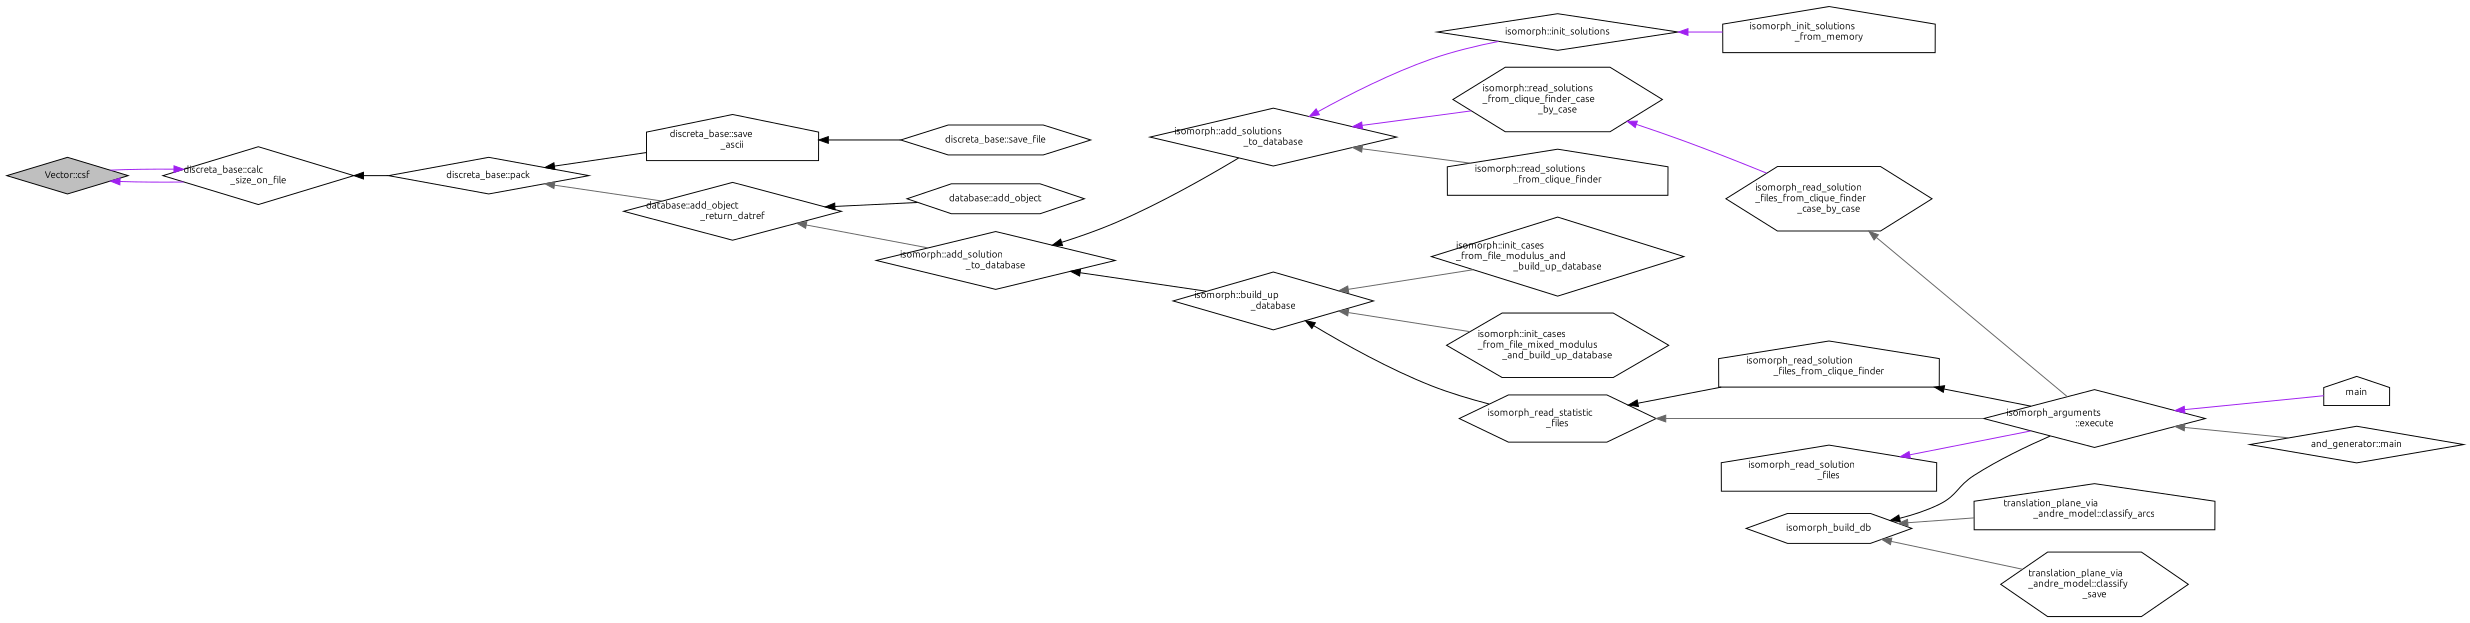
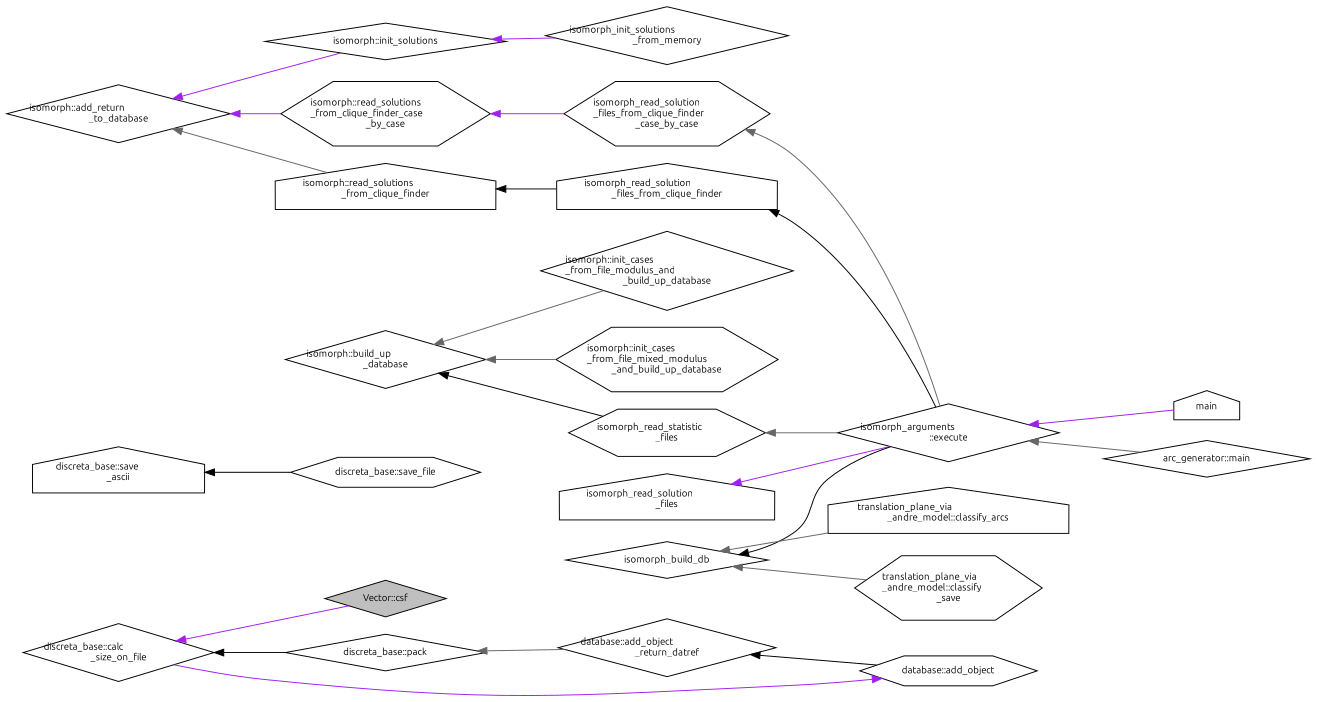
(1829, 32) -> (667, 36)
(1273, 137) -> (119, 114)
(600, 159) -> none
(152, 182) -> (522, 695)
(996, 260) -> none
(1680, 395) -> (531, 189)
(2357, 445) -> (1207, 459)
(1829, 528) -> (667, 560)
